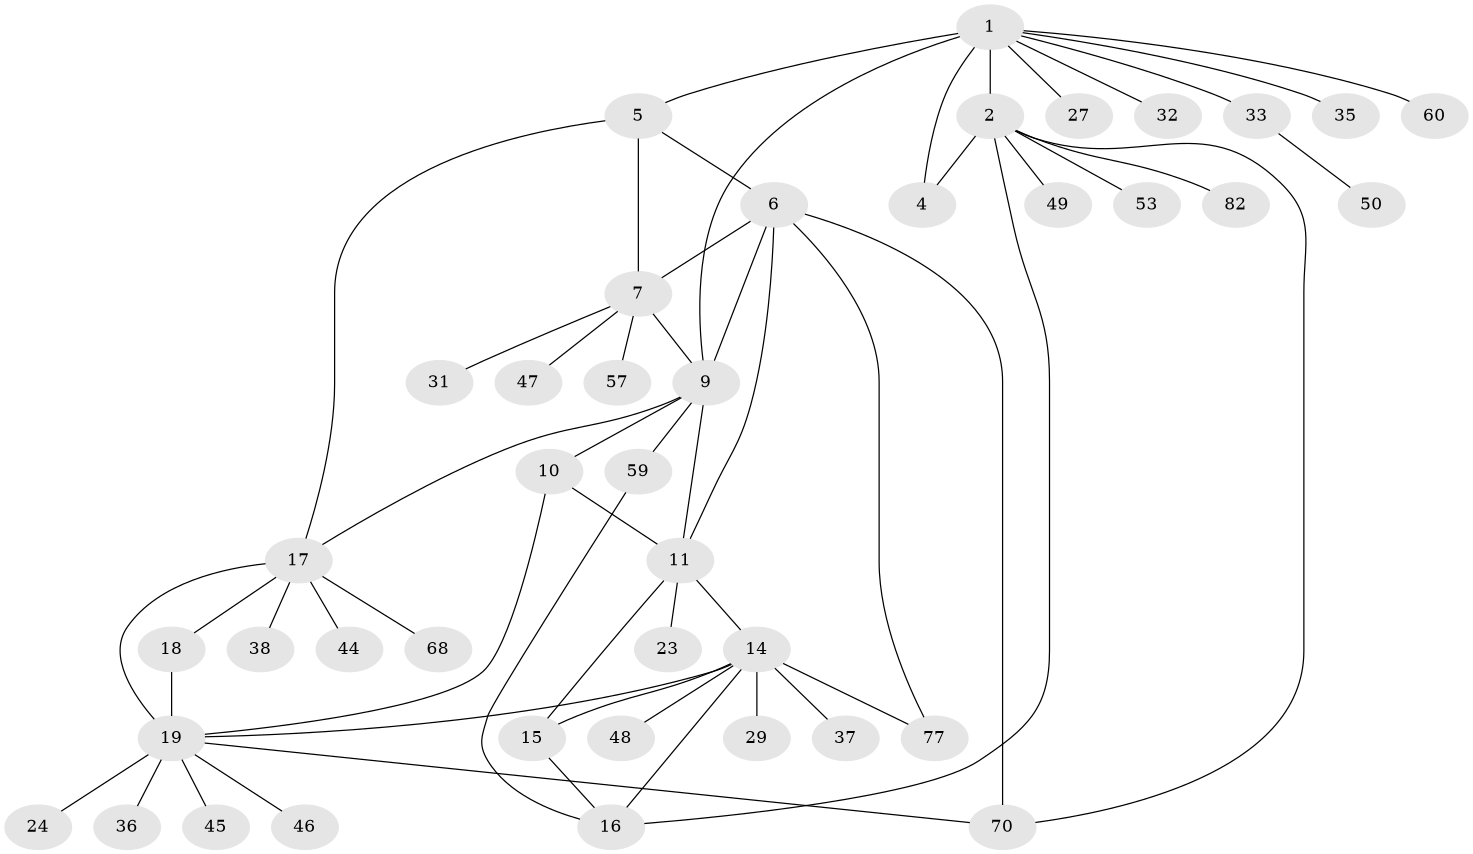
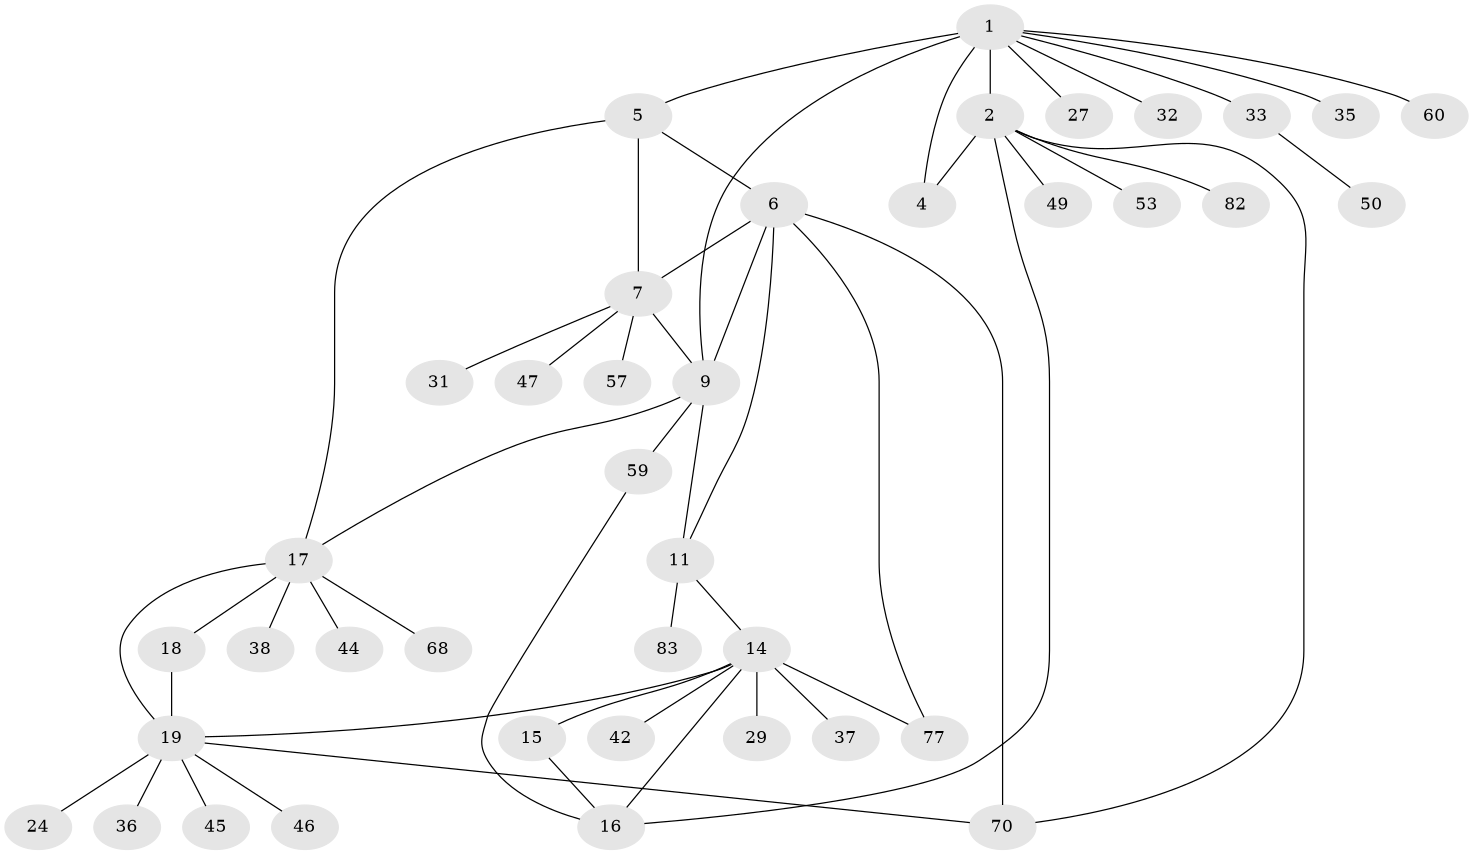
(549, 472) -> none
(605, 649) -> none
(668, 649) -> (668, 649)
(621, 738) -> (621, 738)
